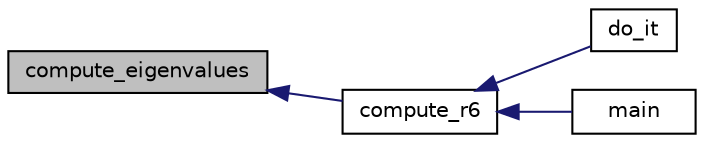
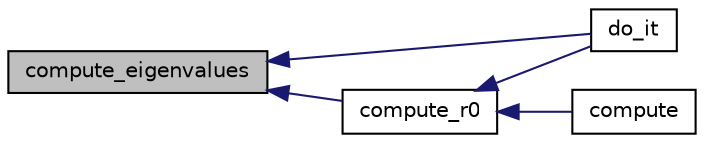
none -> (440, 47)
(420, 112) -> (420, 112)
(634, 112) -> (634, 112)
